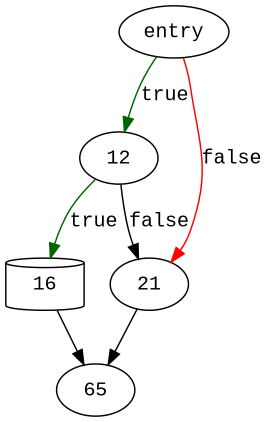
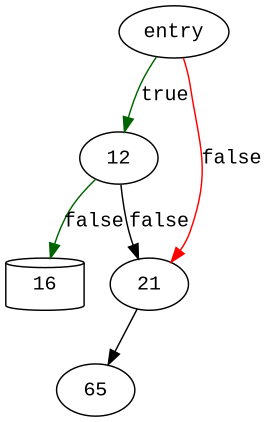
(94, 221) -> (94, 221)
(67, 331) -> none
